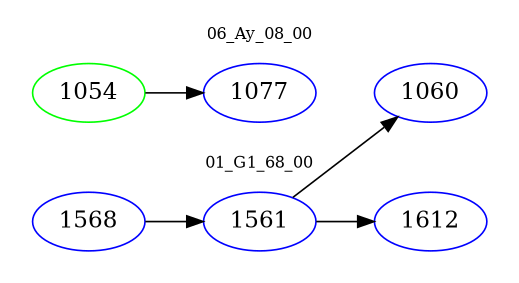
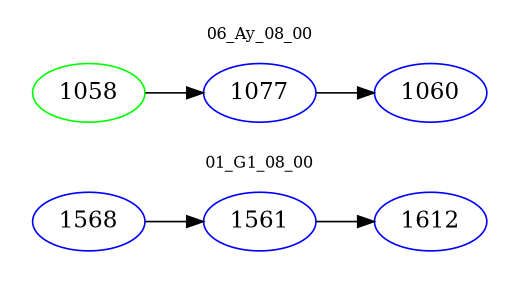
(89, 93) -> (89, 93)
(339, 162) -> (337, 93)
(260, 164) -> (260, 164)
